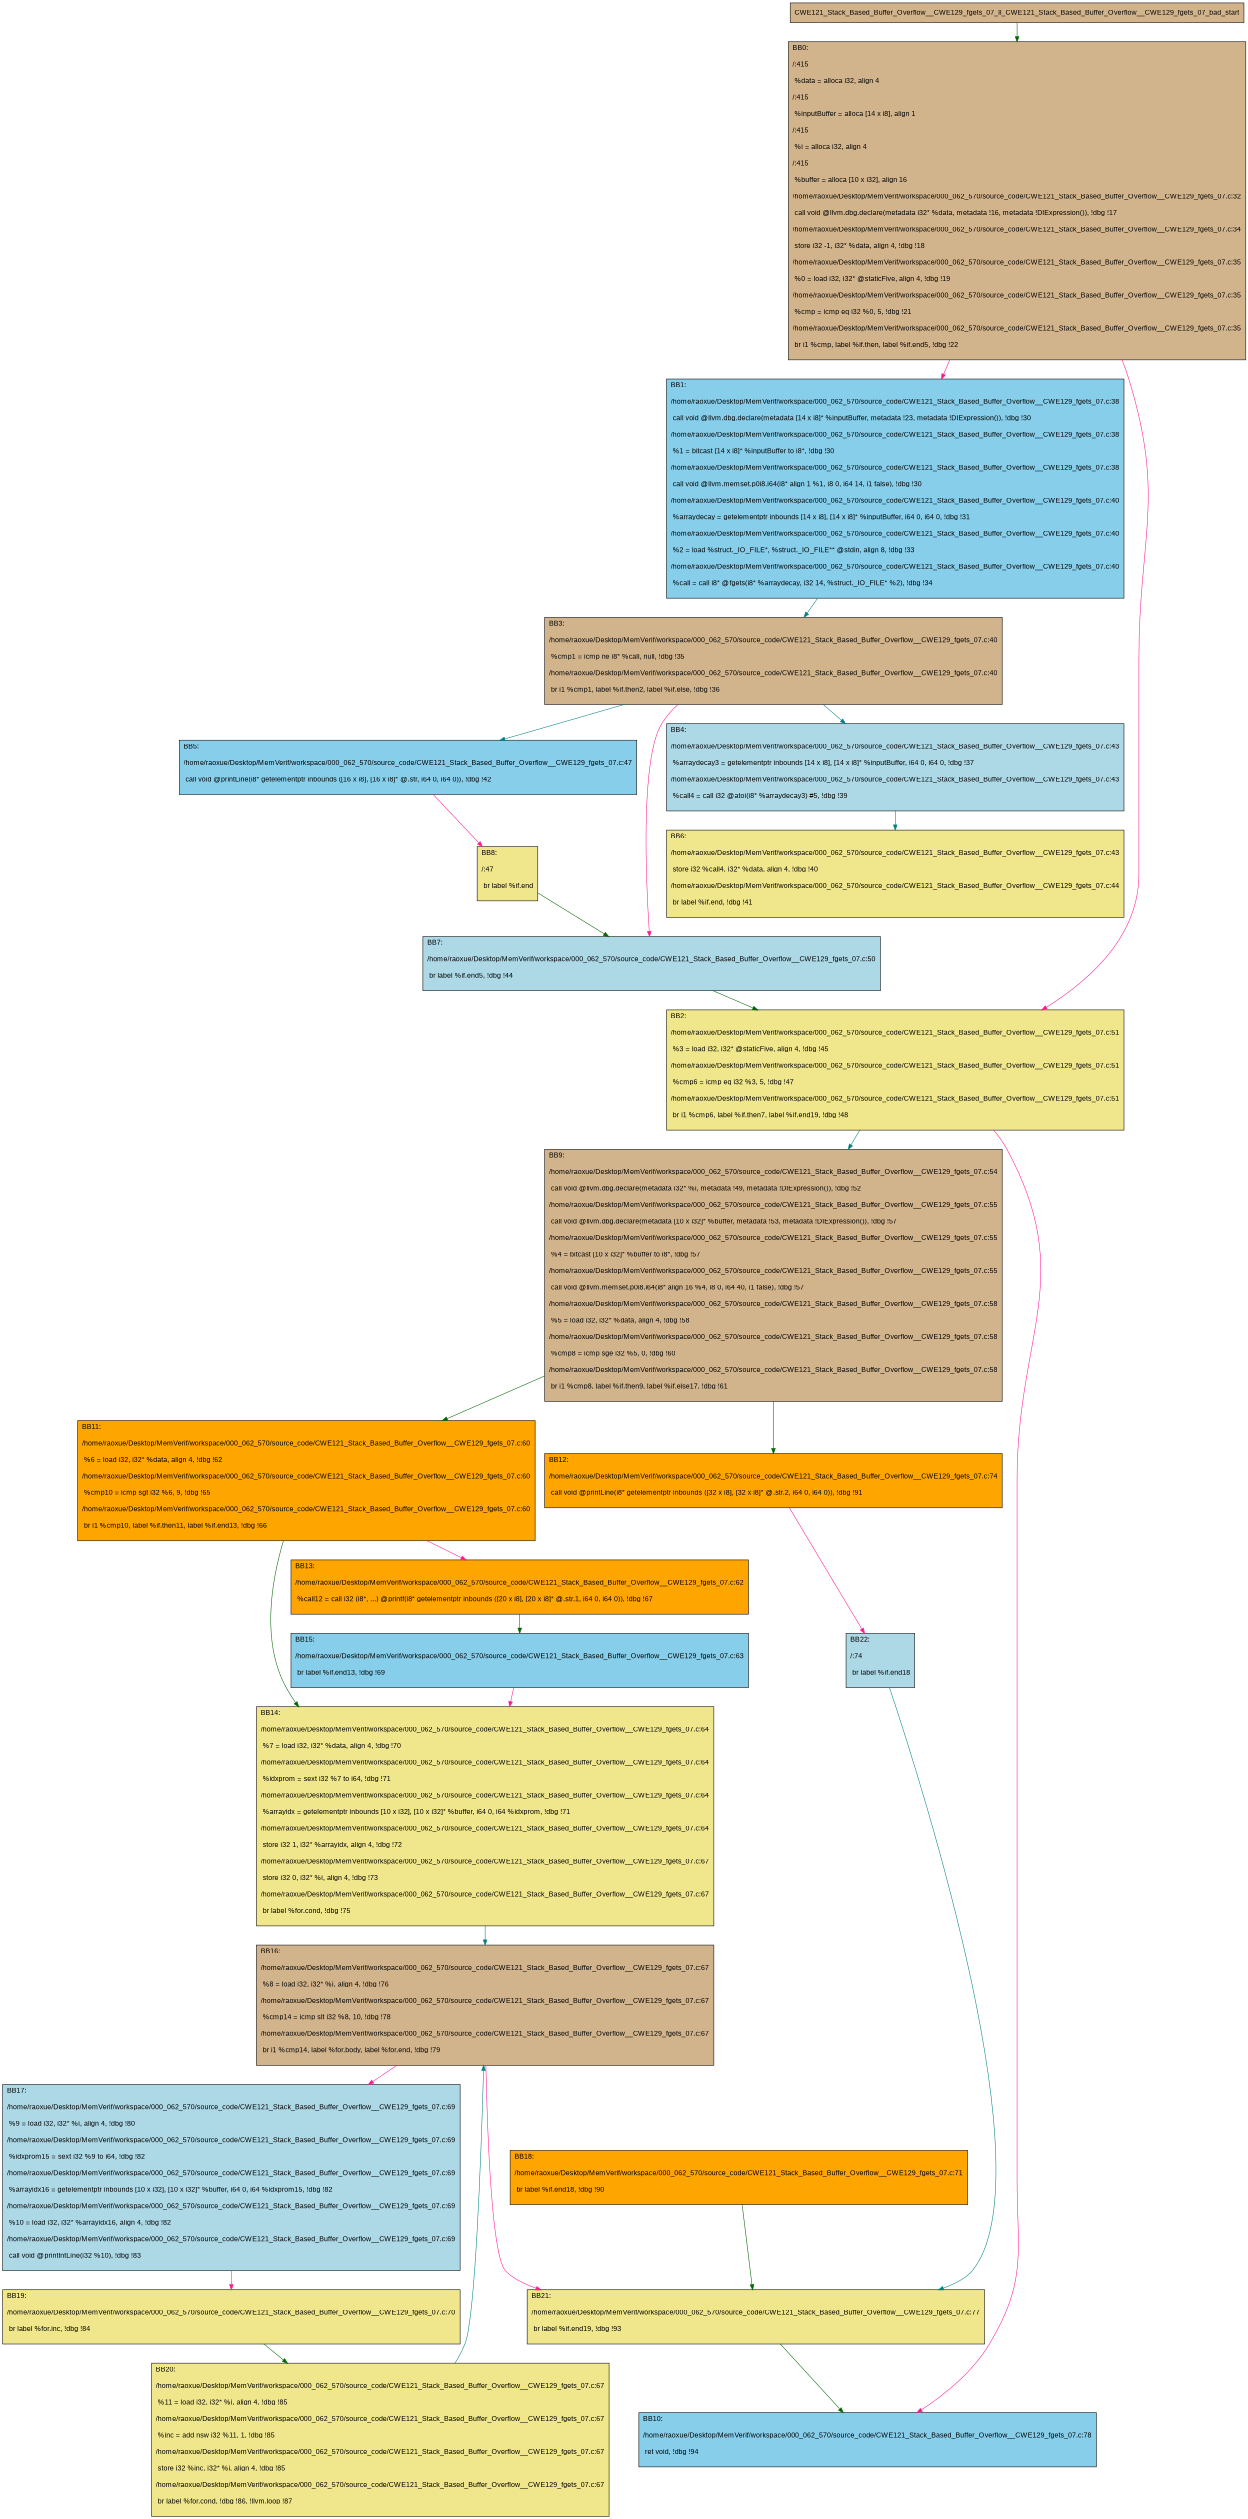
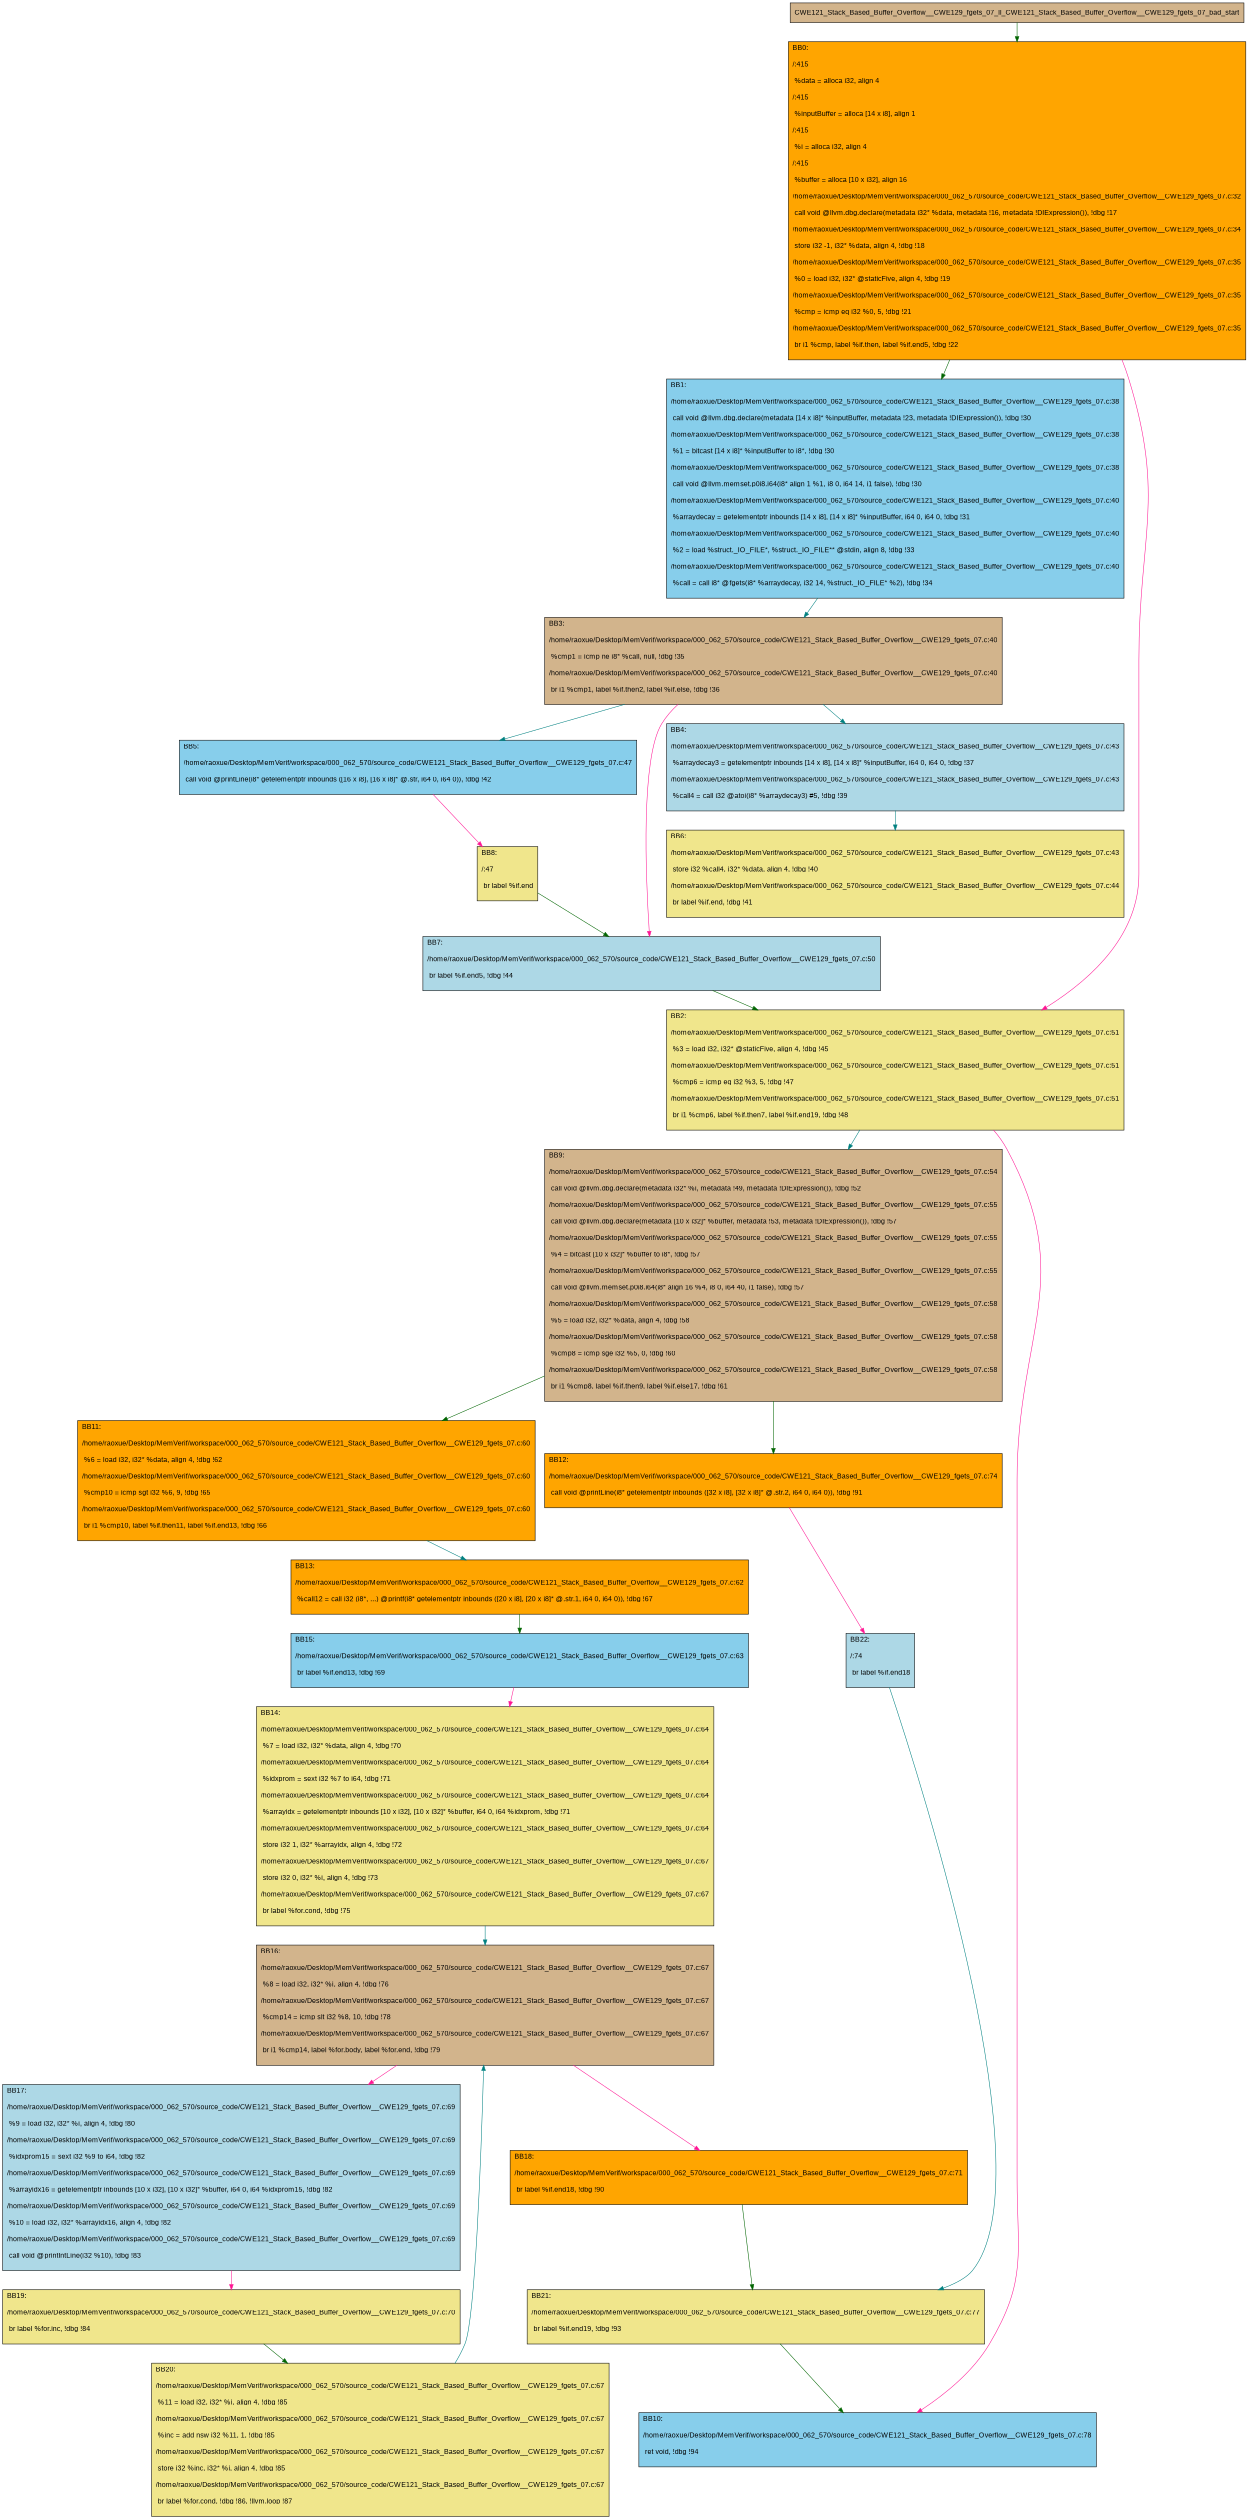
(1017, 201) -> (1017, 201)
(947, 367) -> (947, 367)
(444, 1549) -> (444, 1549)
(271, 1624) -> none
(491, 2187) -> (634, 2106)
